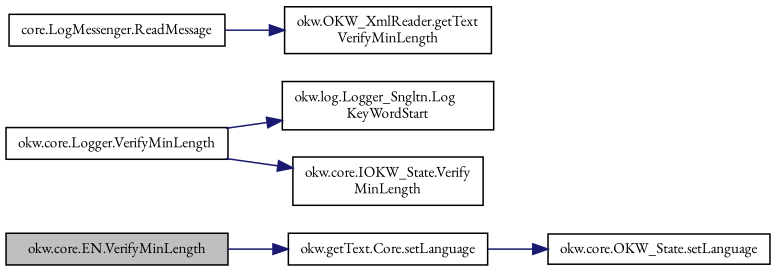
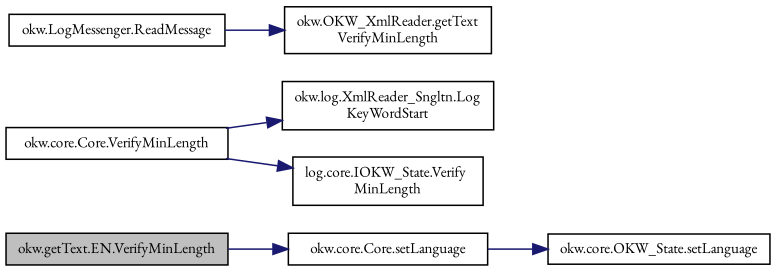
(117, 30) -> (117, 30)
(388, 106) -> (388, 106)
(117, 143) -> (117, 143)
(388, 181) -> (388, 181)
(117, 249) -> (117, 249)
(388, 249) -> (388, 249)
